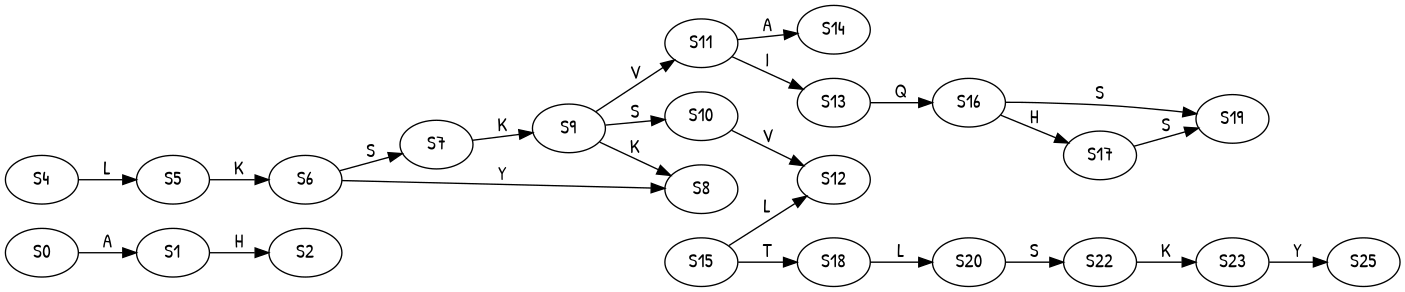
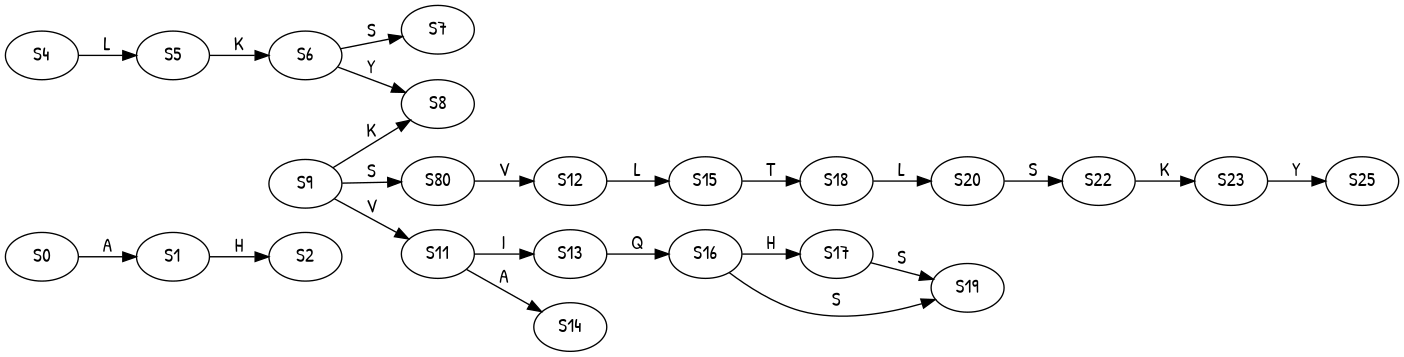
(701, 116) -> (438, 181)
(496, 137) -> none
(762, 225) -> (631, 181)
